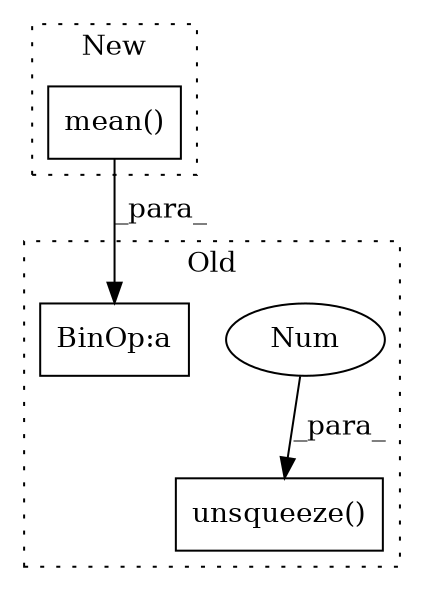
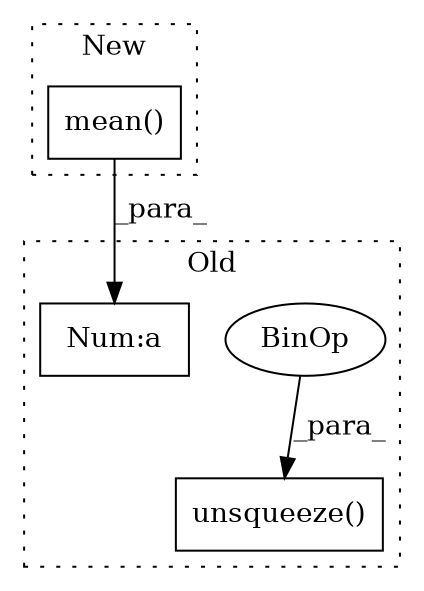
(115, 340) -> (115, 340)
(305, 340) -> (305, 340)
